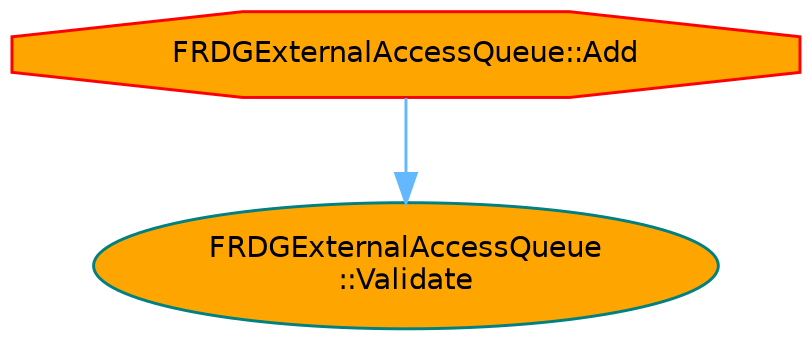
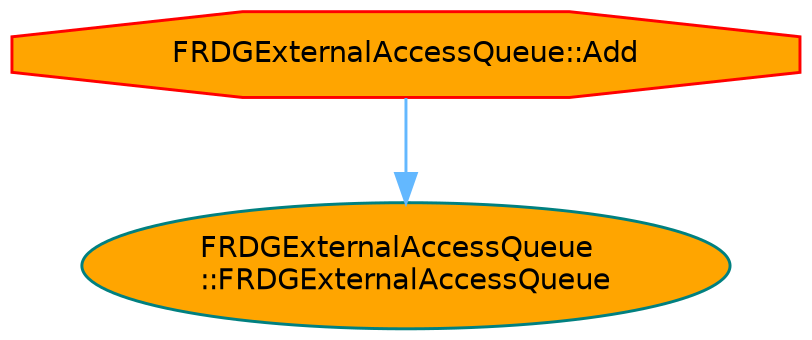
(406, 266) -> (406, 266)
